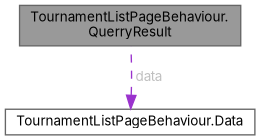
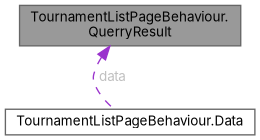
(132, 71) -> (95, 85)
